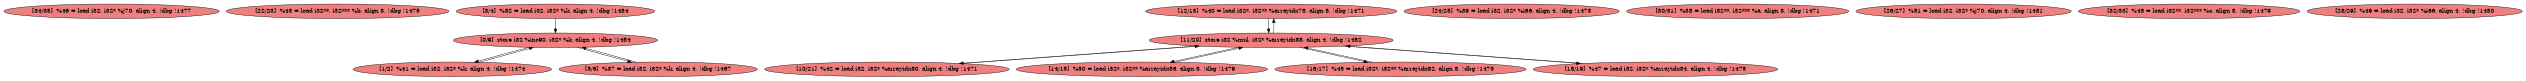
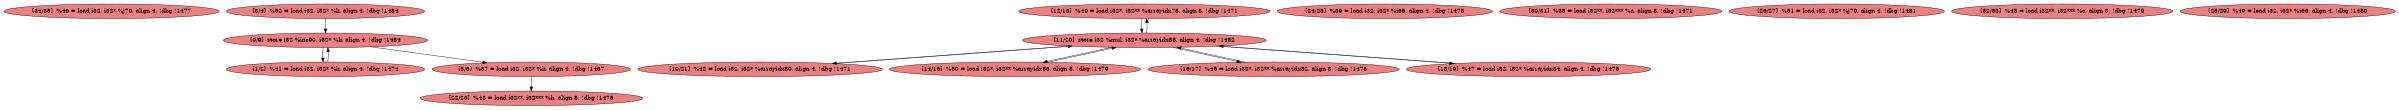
(611, 55) -> (531, 82)
